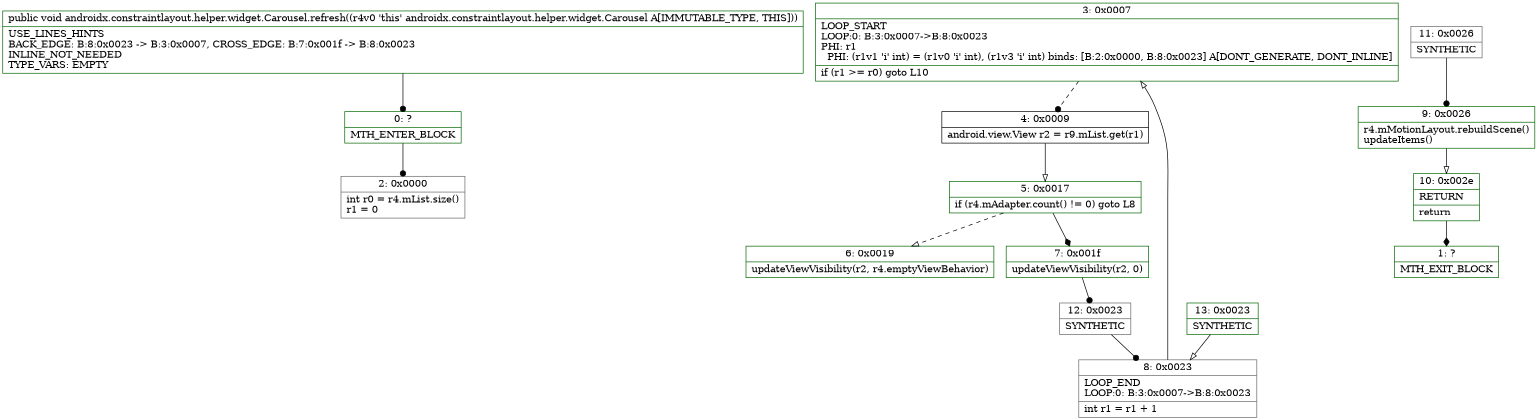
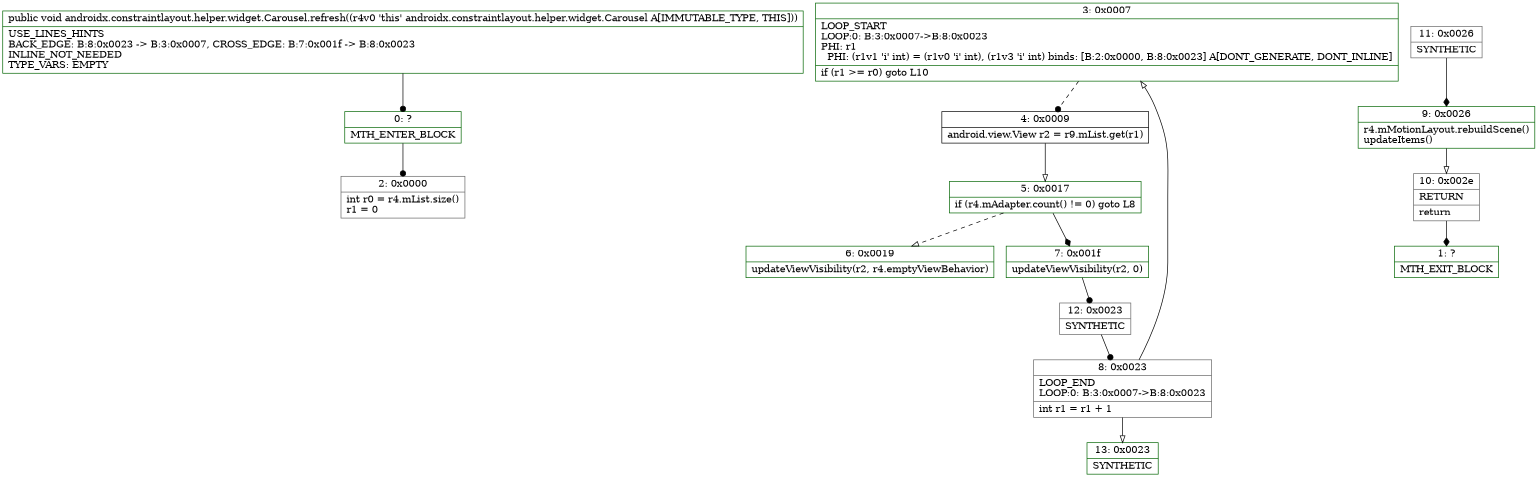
(1446, 79) -> (1446, 78)
(1446, 197) -> (1446, 197)
(1203, 344) -> (1123, 427)
